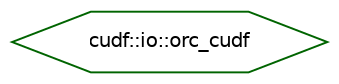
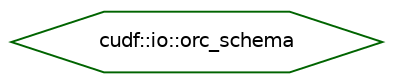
(170, 42) -> (197, 42)
